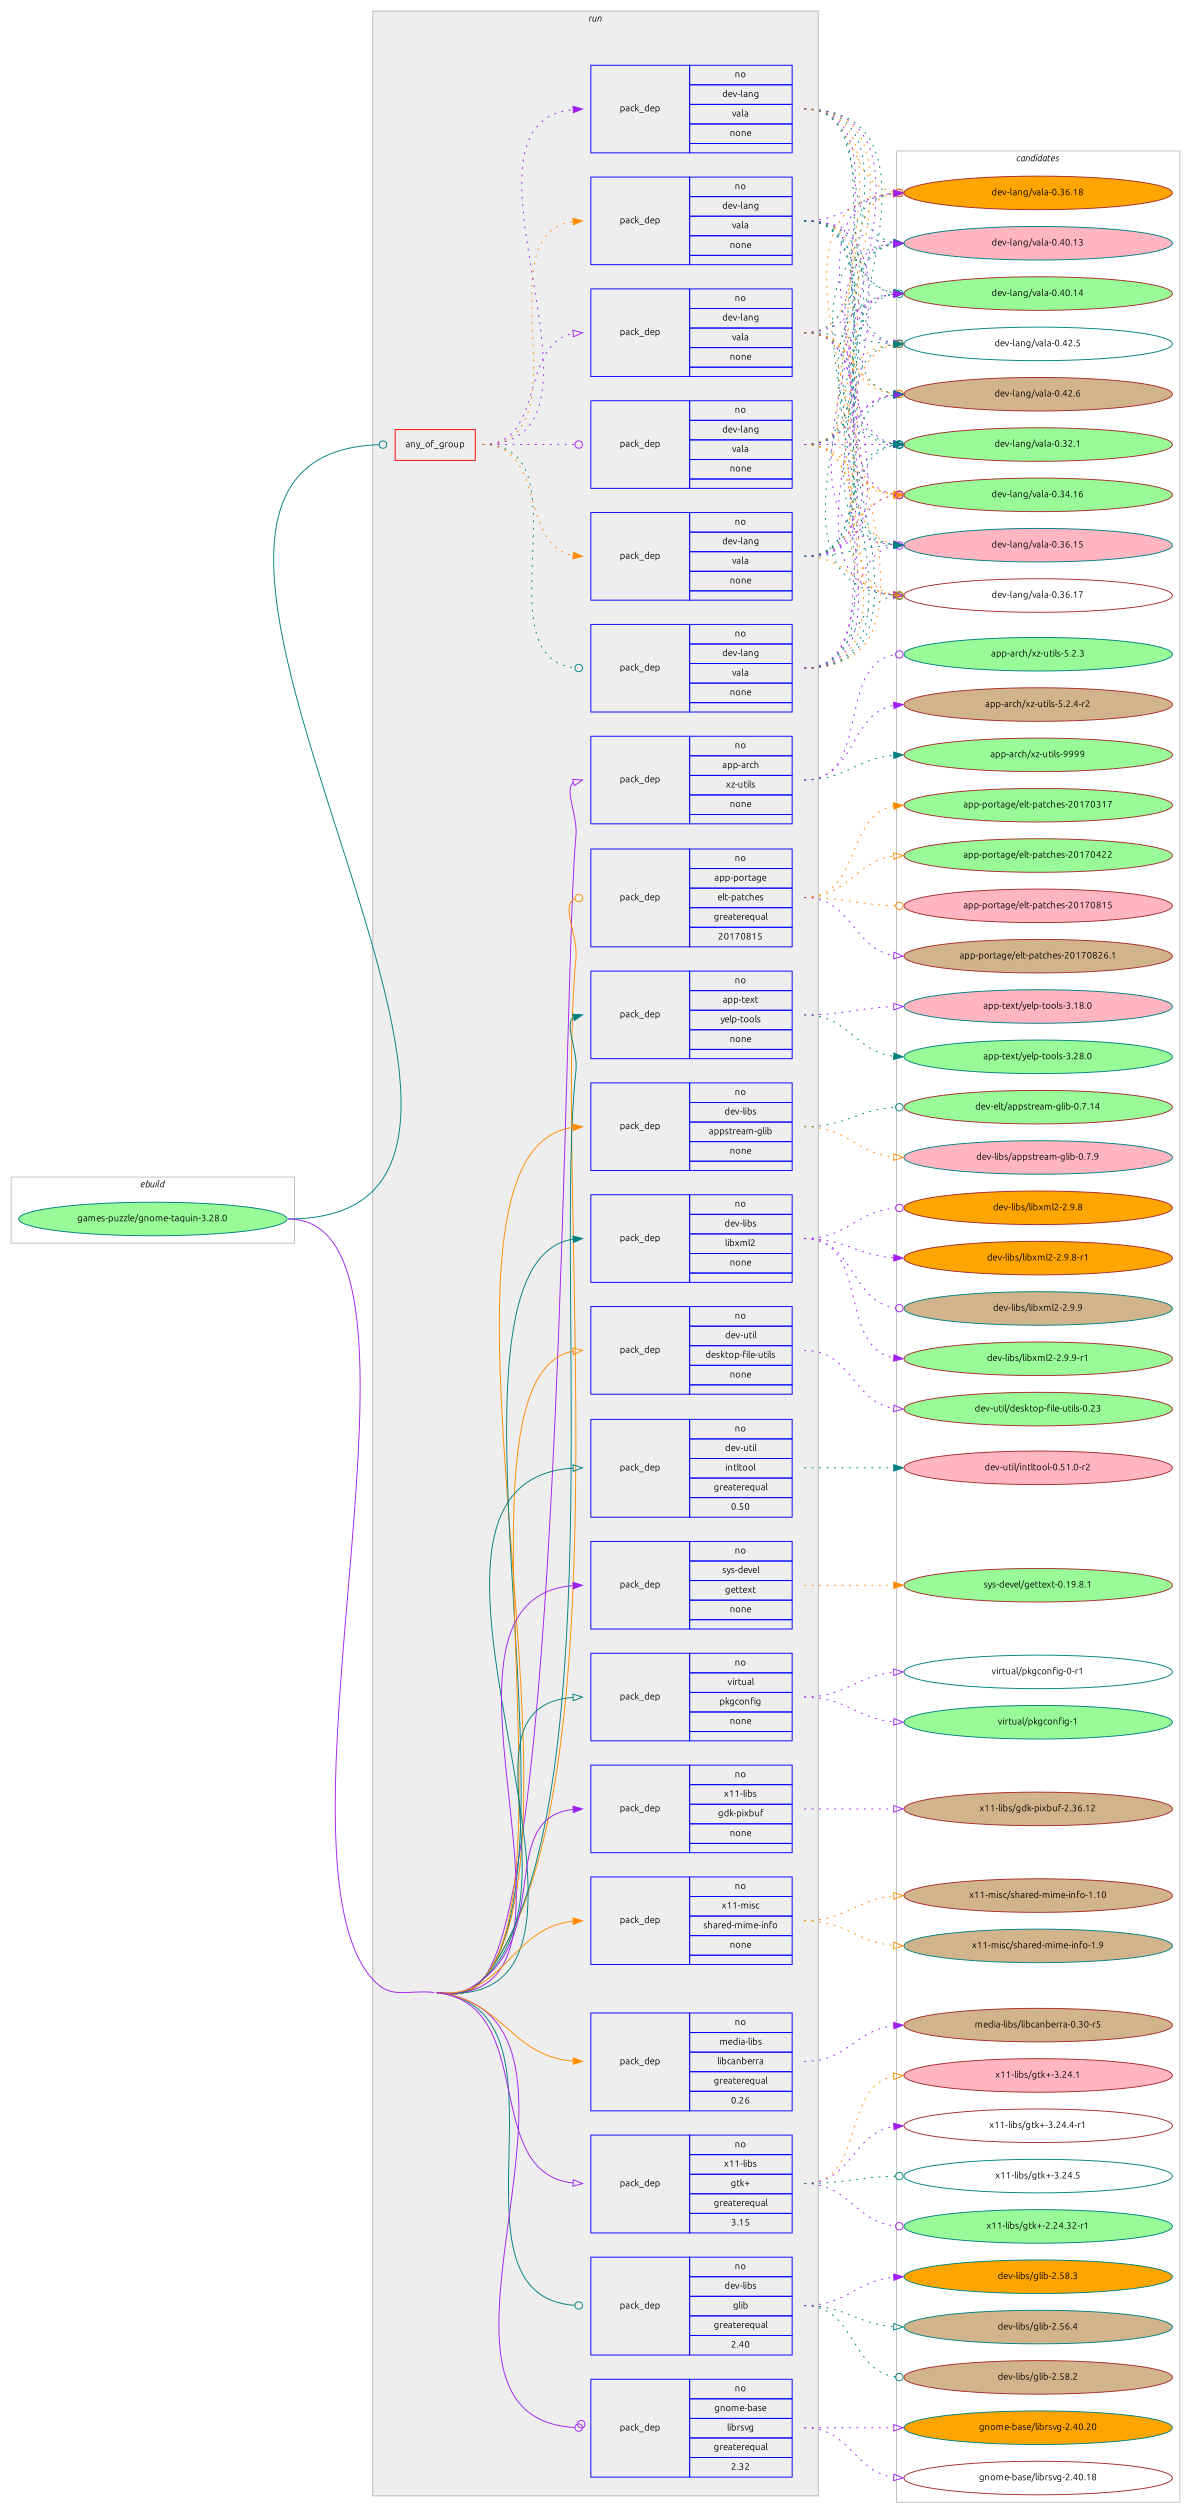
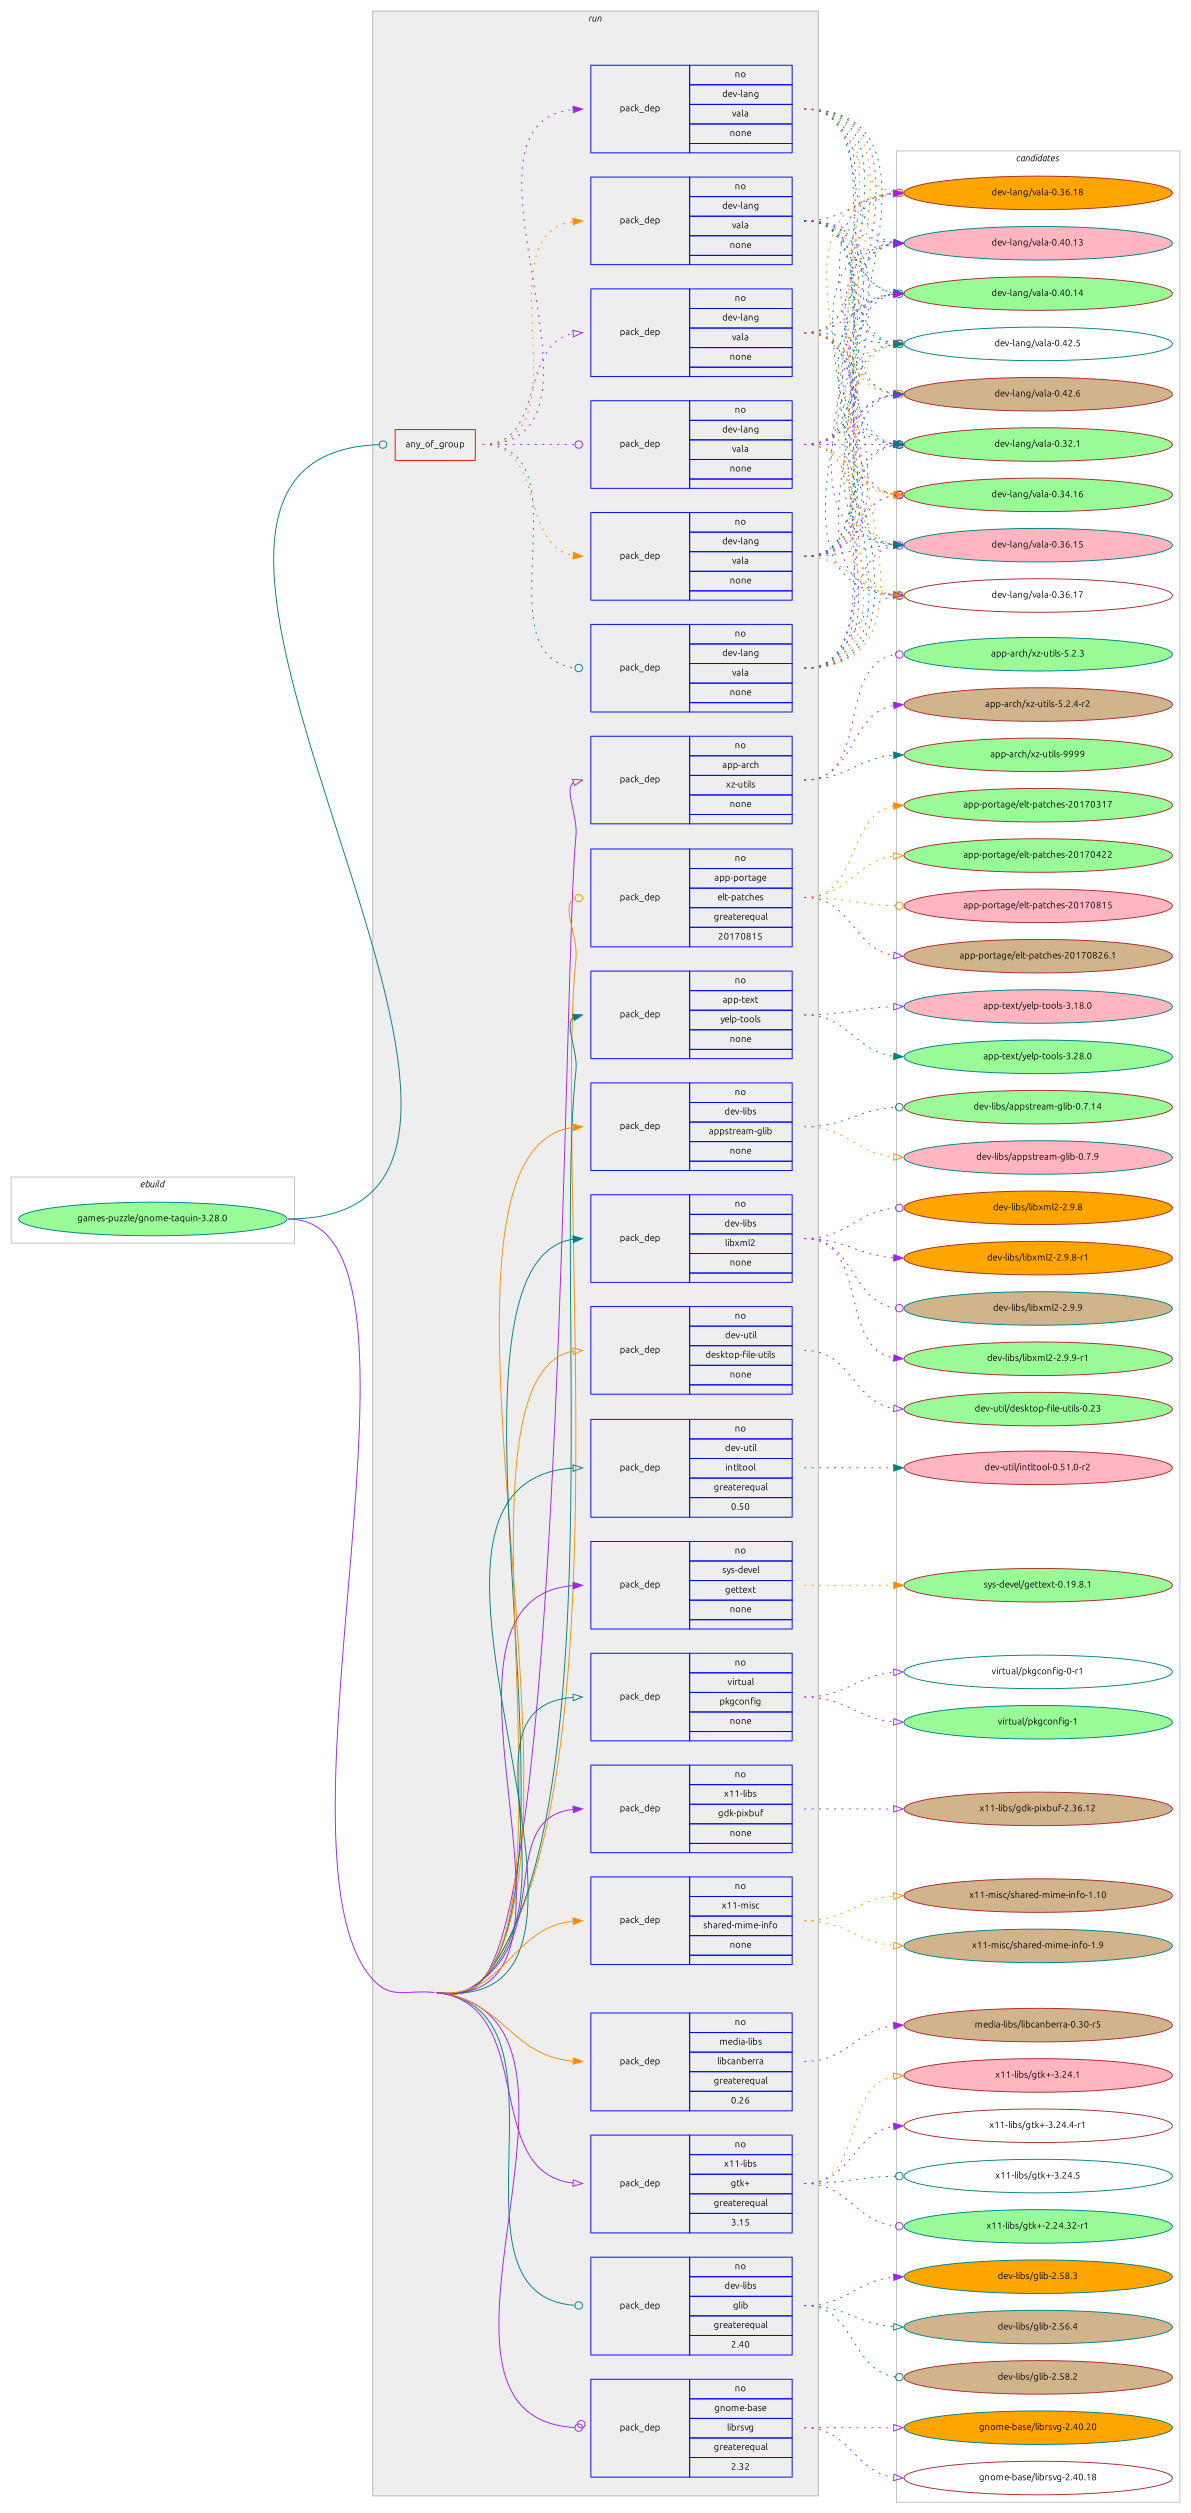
(1038, 1107) -> (1038, 1107)
